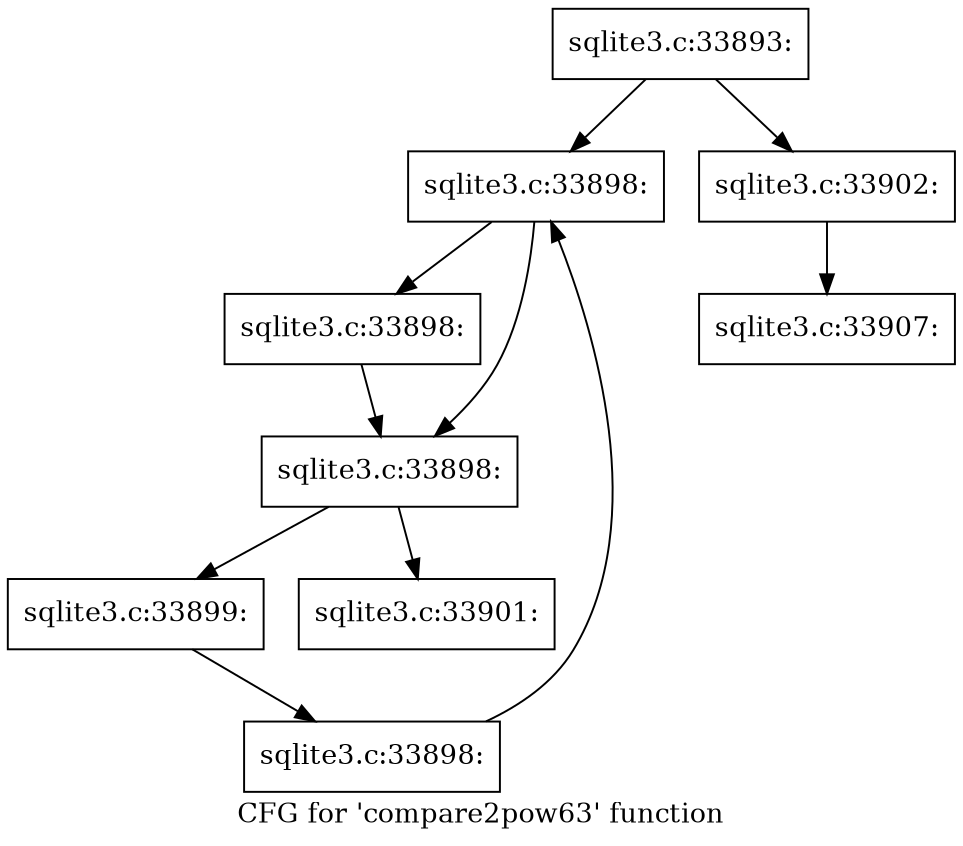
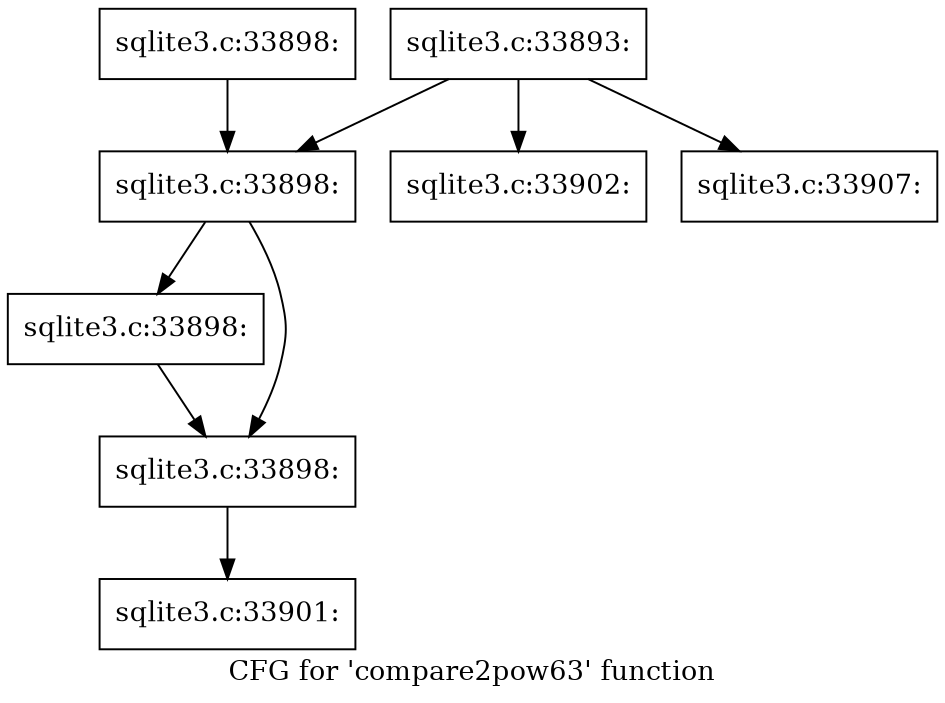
(827, 248) -> (655, 111)
(136, 614) -> none
